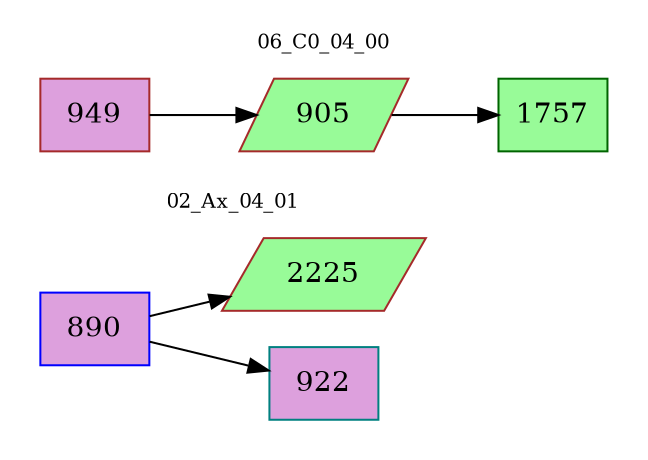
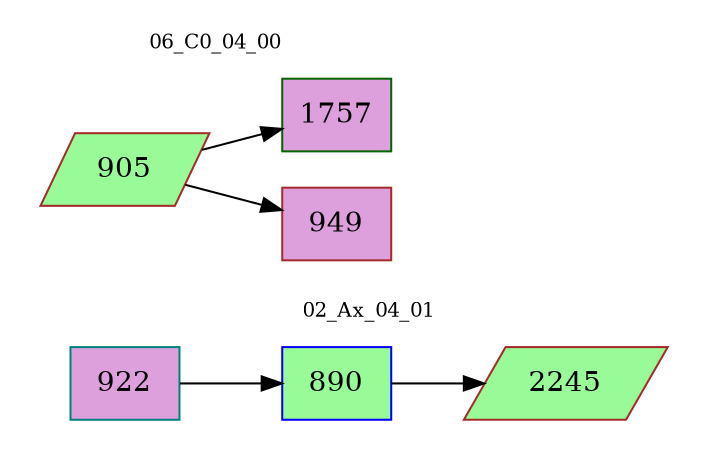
(193, 115) -> (223, 195)
(553, 115) -> (337, 115)
(324, 274) -> (566, 383)
(95, 329) -> (337, 383)
(199, 354) -> (221, 383)
